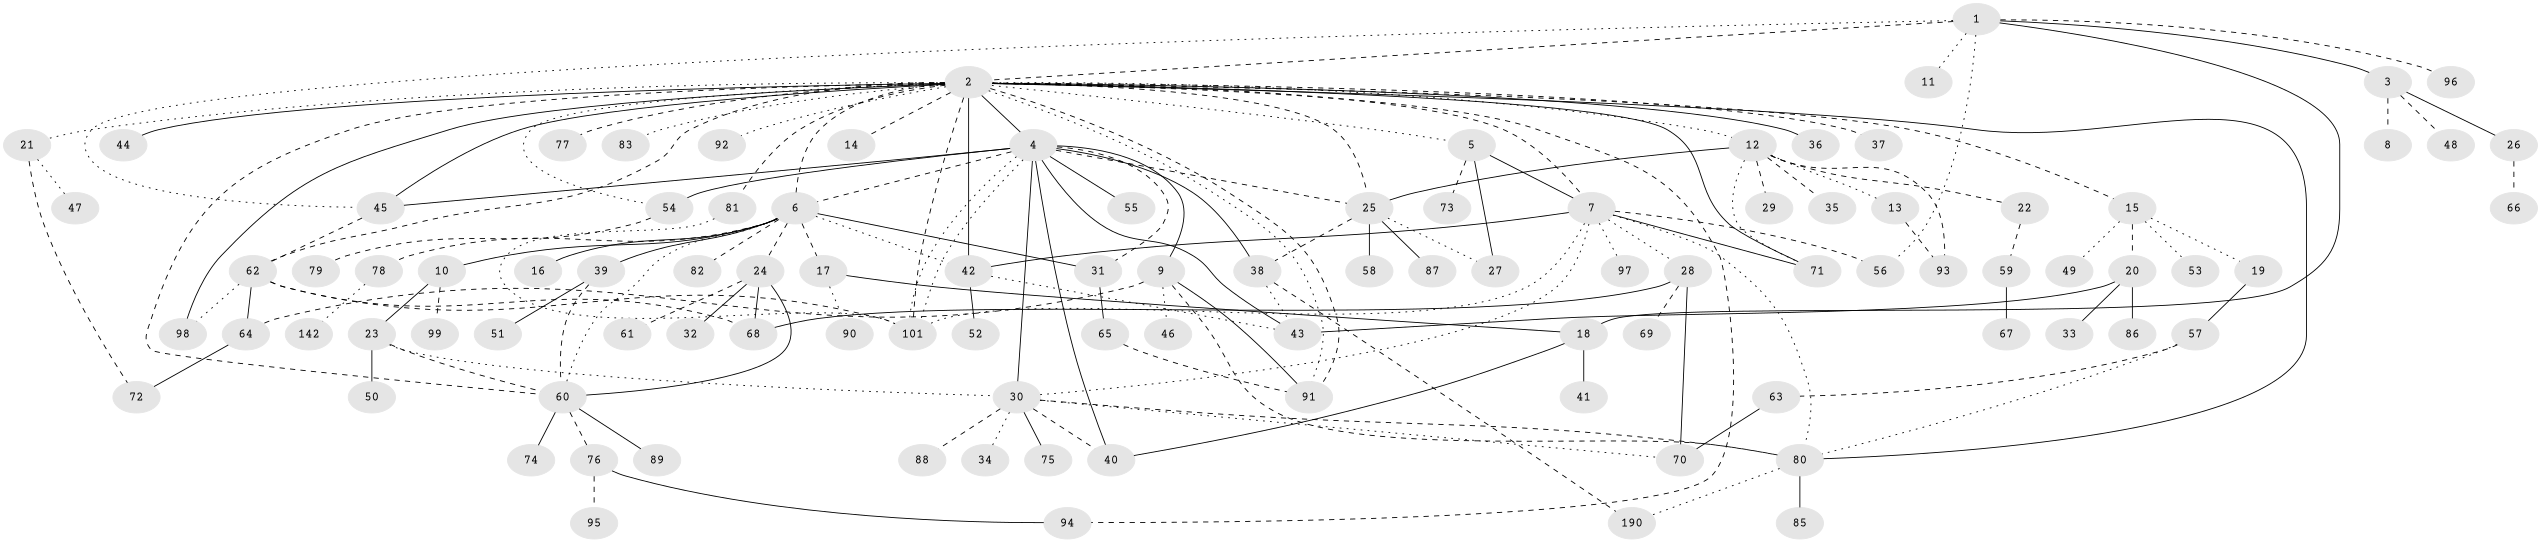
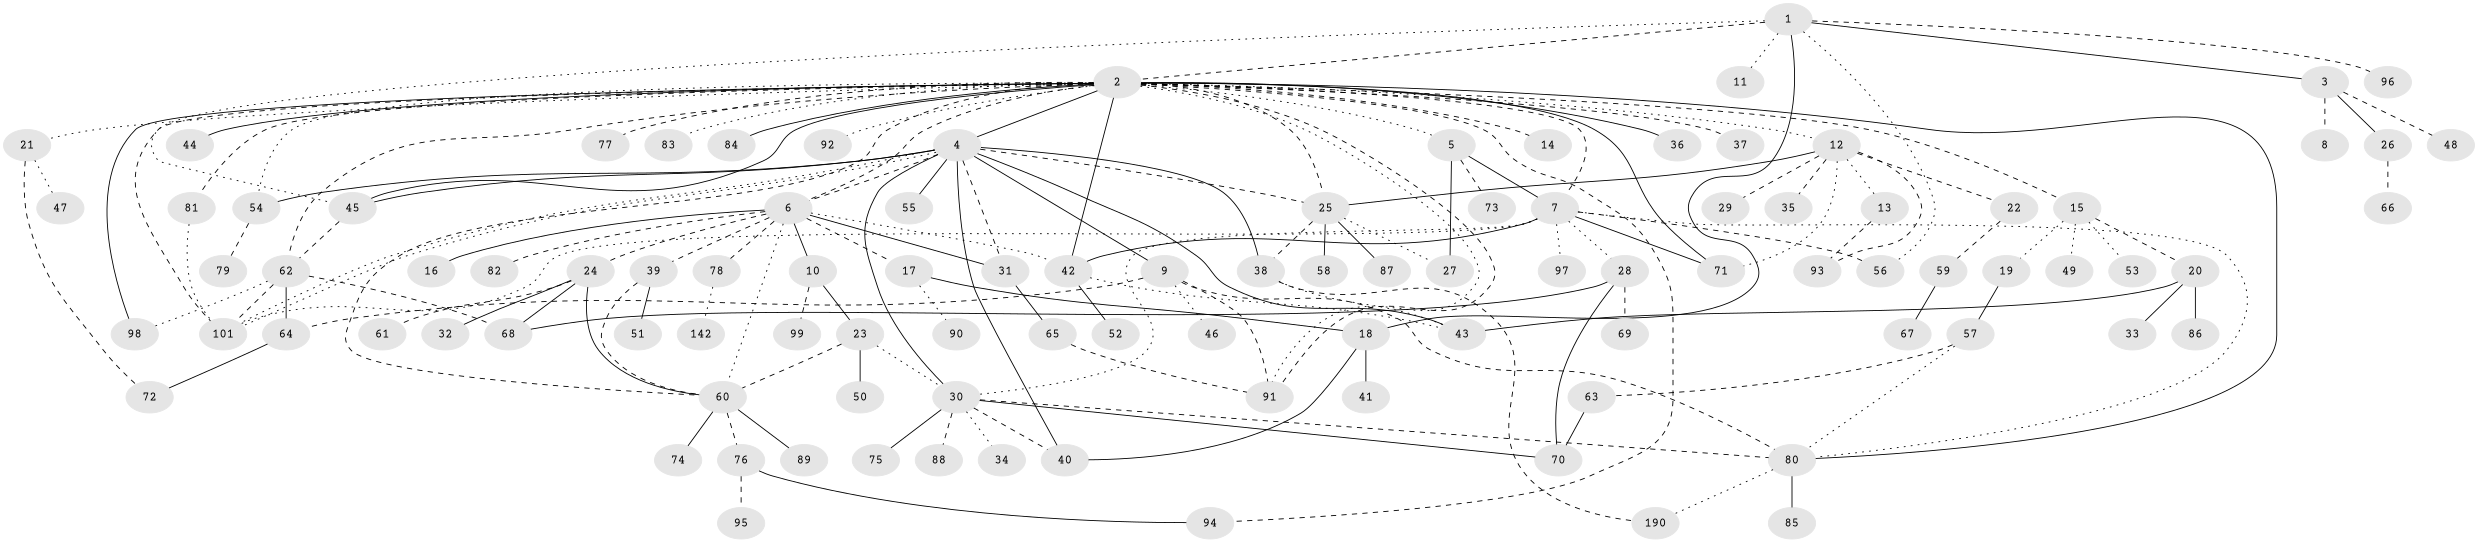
none -> (732, 145)
(659, 249) -> (711, 244)
(1241, 329) -> (1249, 326)
(1348, 429) -> (1243, 427)
